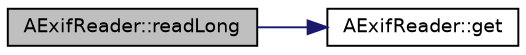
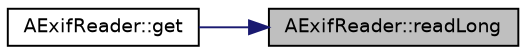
(283, 27) -> (224, 27)
